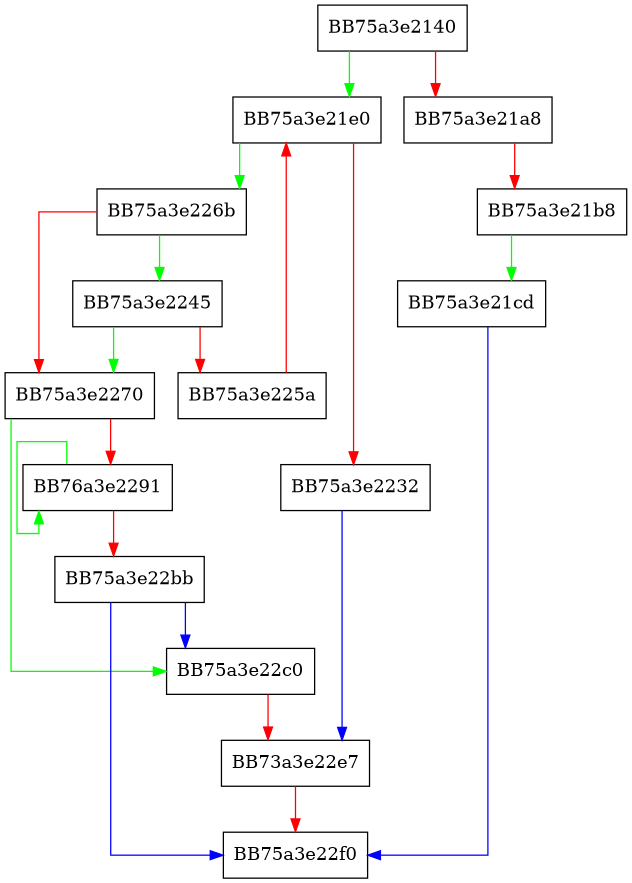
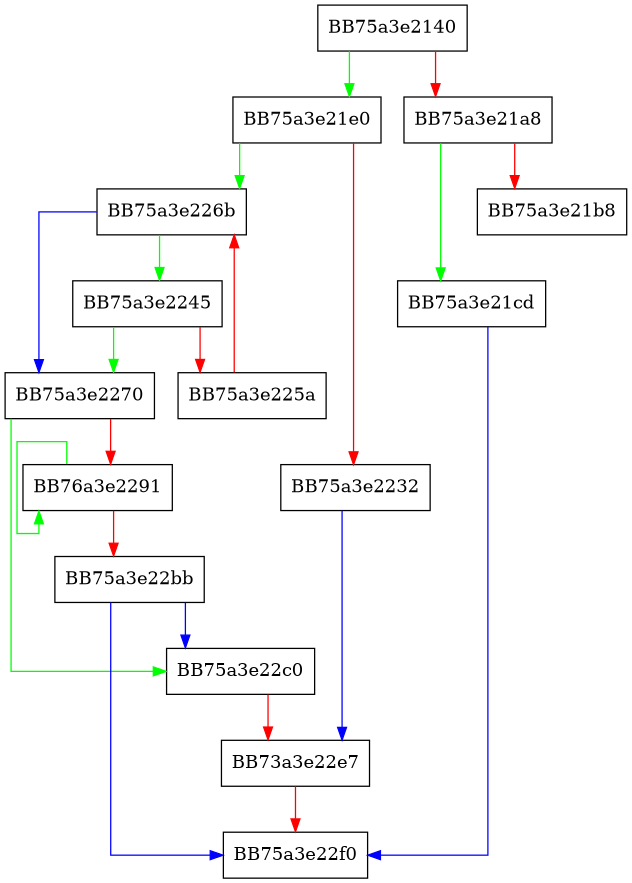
(512, 251) -> (441, 206)
(39, 257) -> (39, 257)
(286, 264) -> (234, 310)
